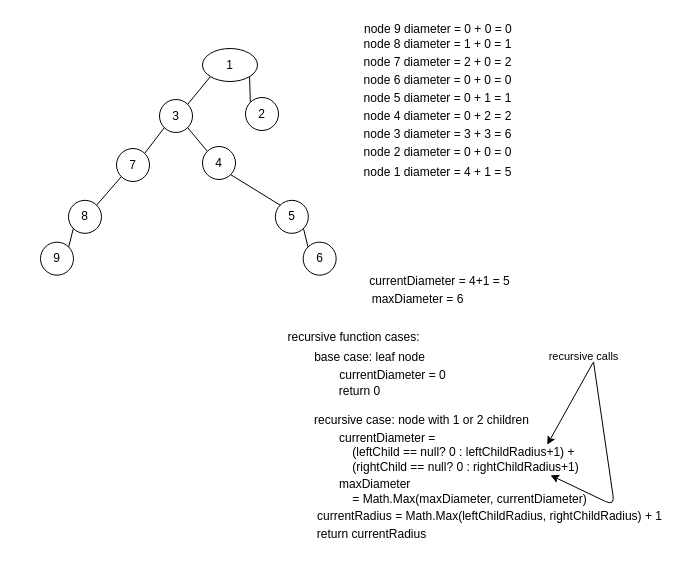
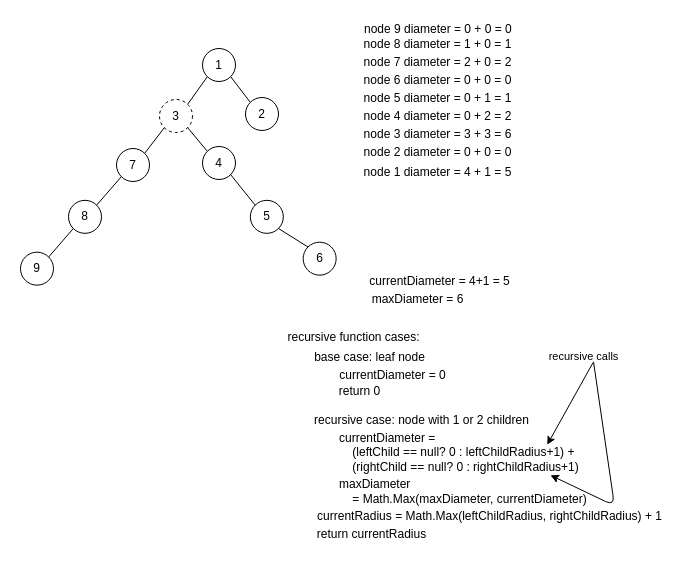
(230, 65) -> (219, 65)
(176, 116) -> (176, 116)
(292, 217) -> (267, 217)
(57, 259) -> (37, 269)
